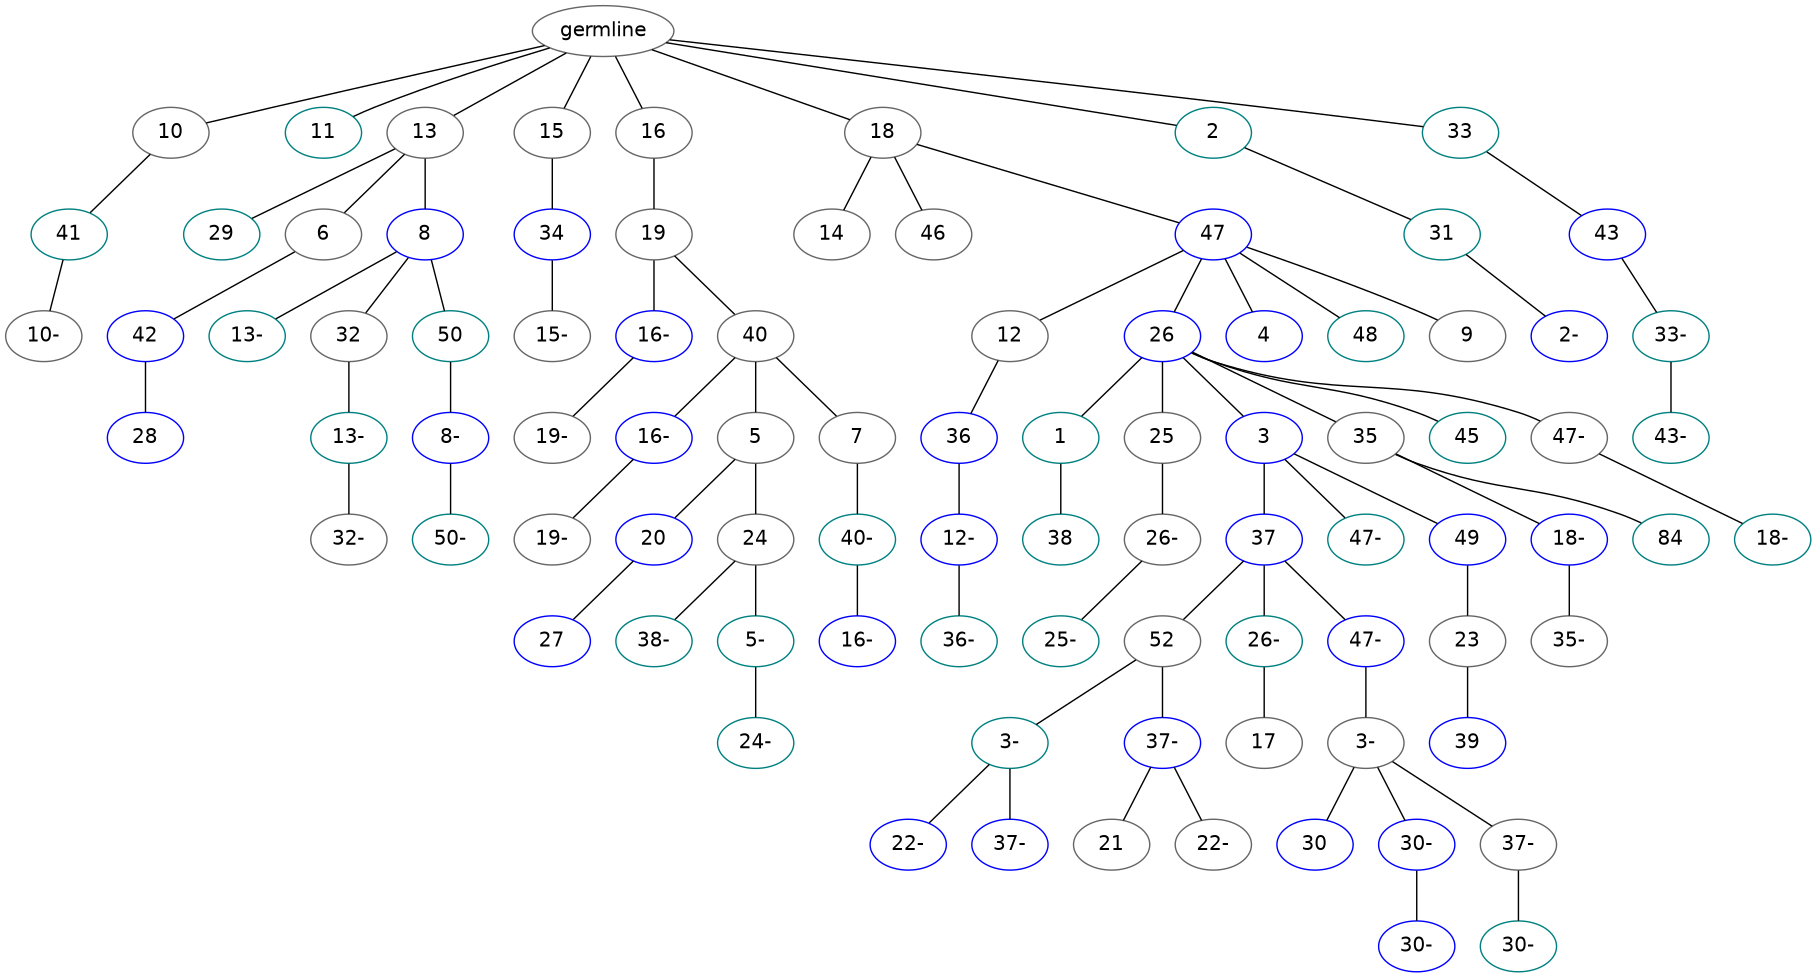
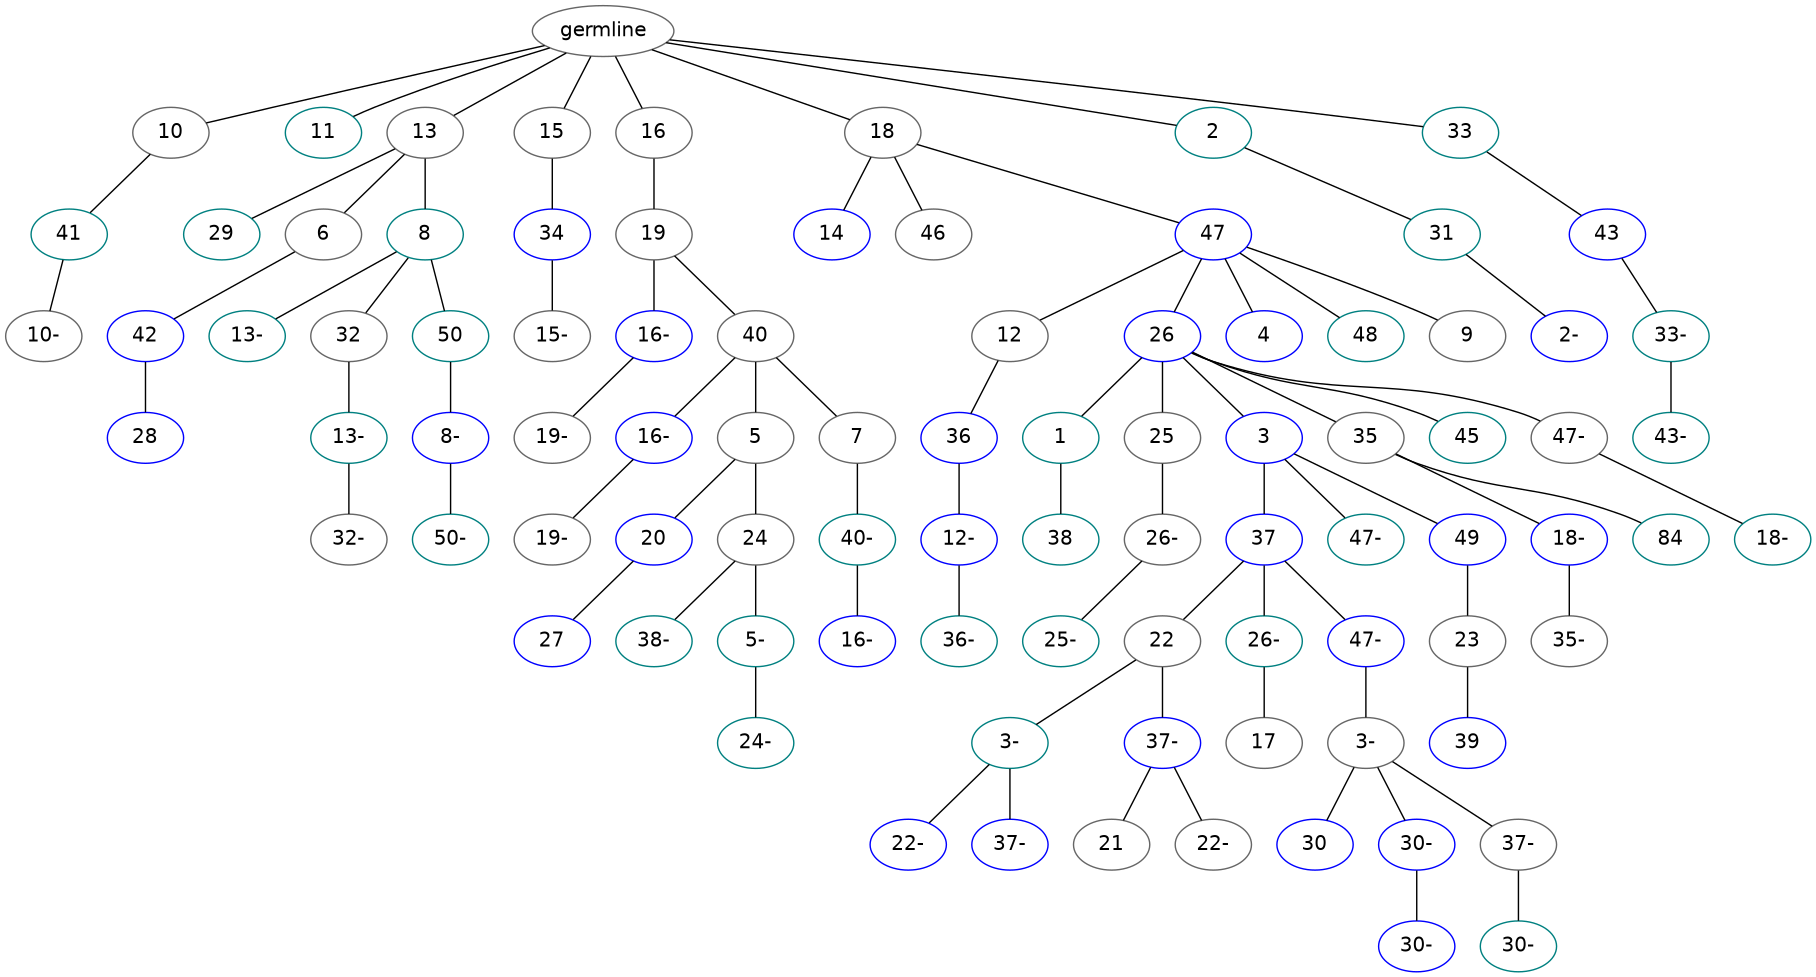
(425, 234) -> (425, 234)
(832, 234) -> (832, 234)
(1162, 641) -> (1162, 641)
